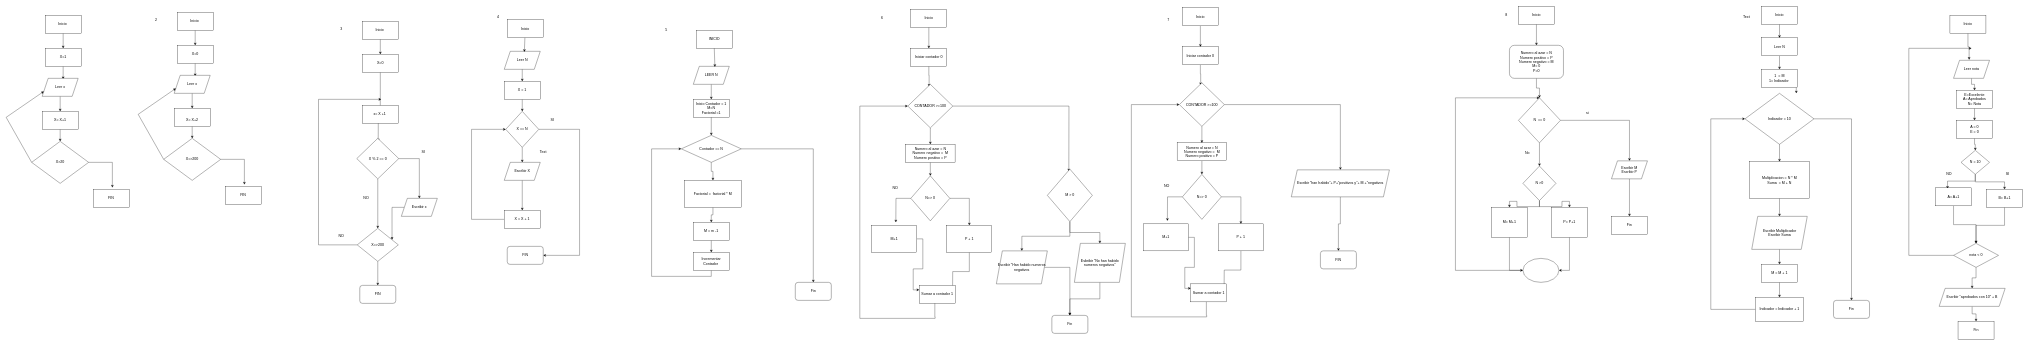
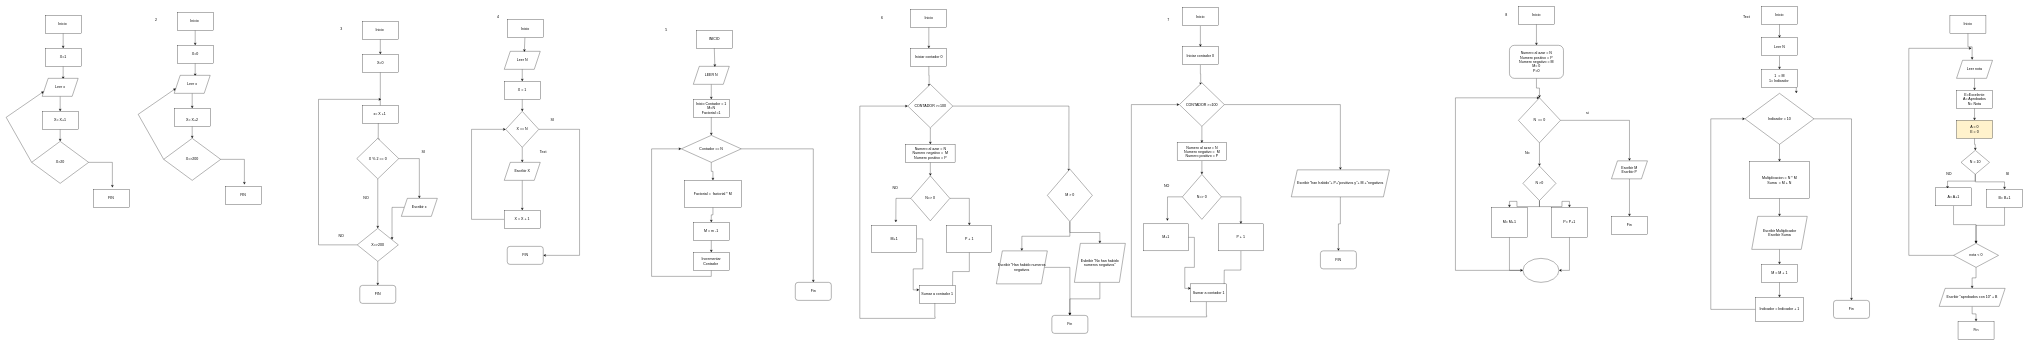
(1971, 69) -> (1974, 69)
(1974, 129) -> (1974, 129)
